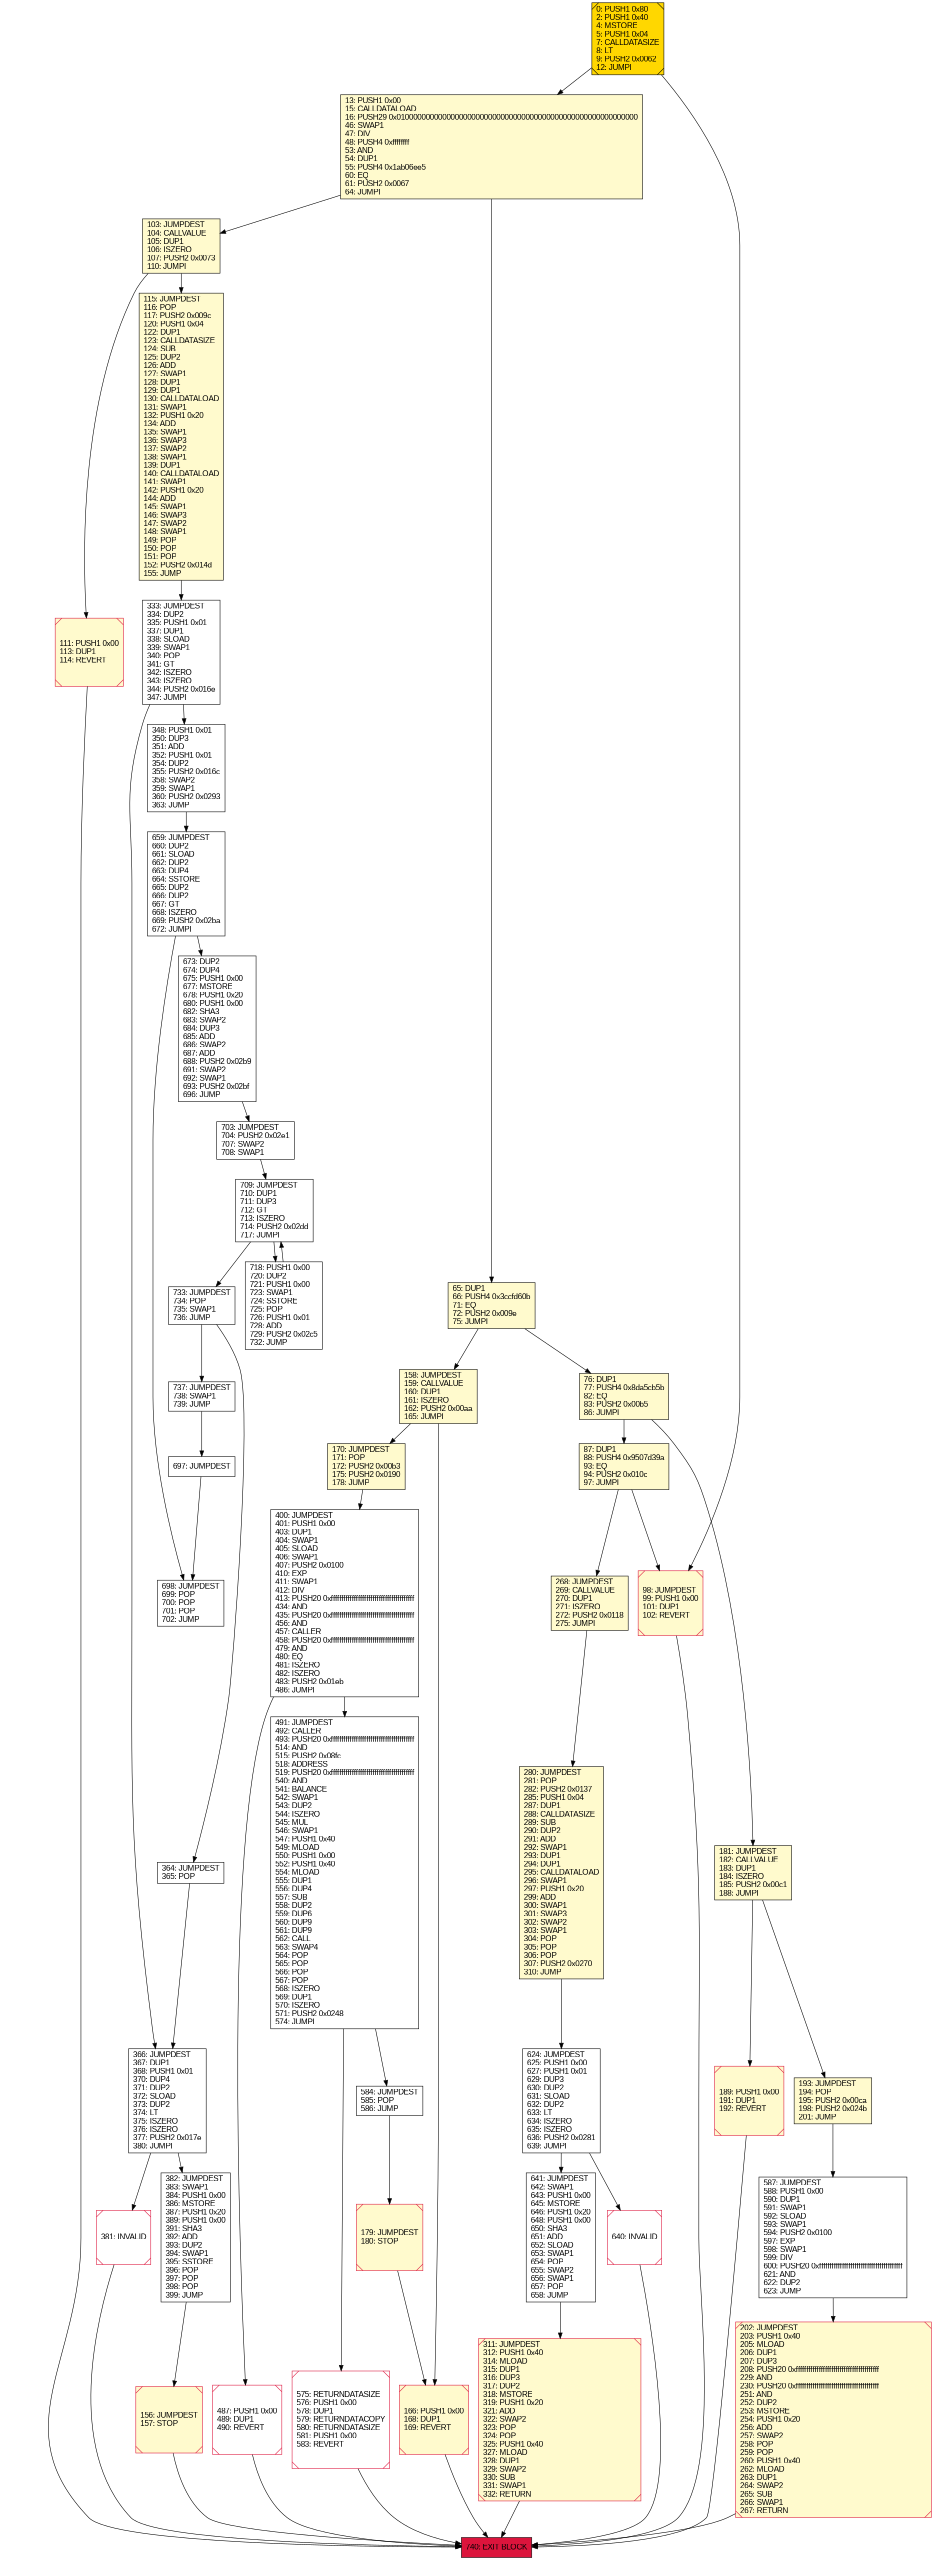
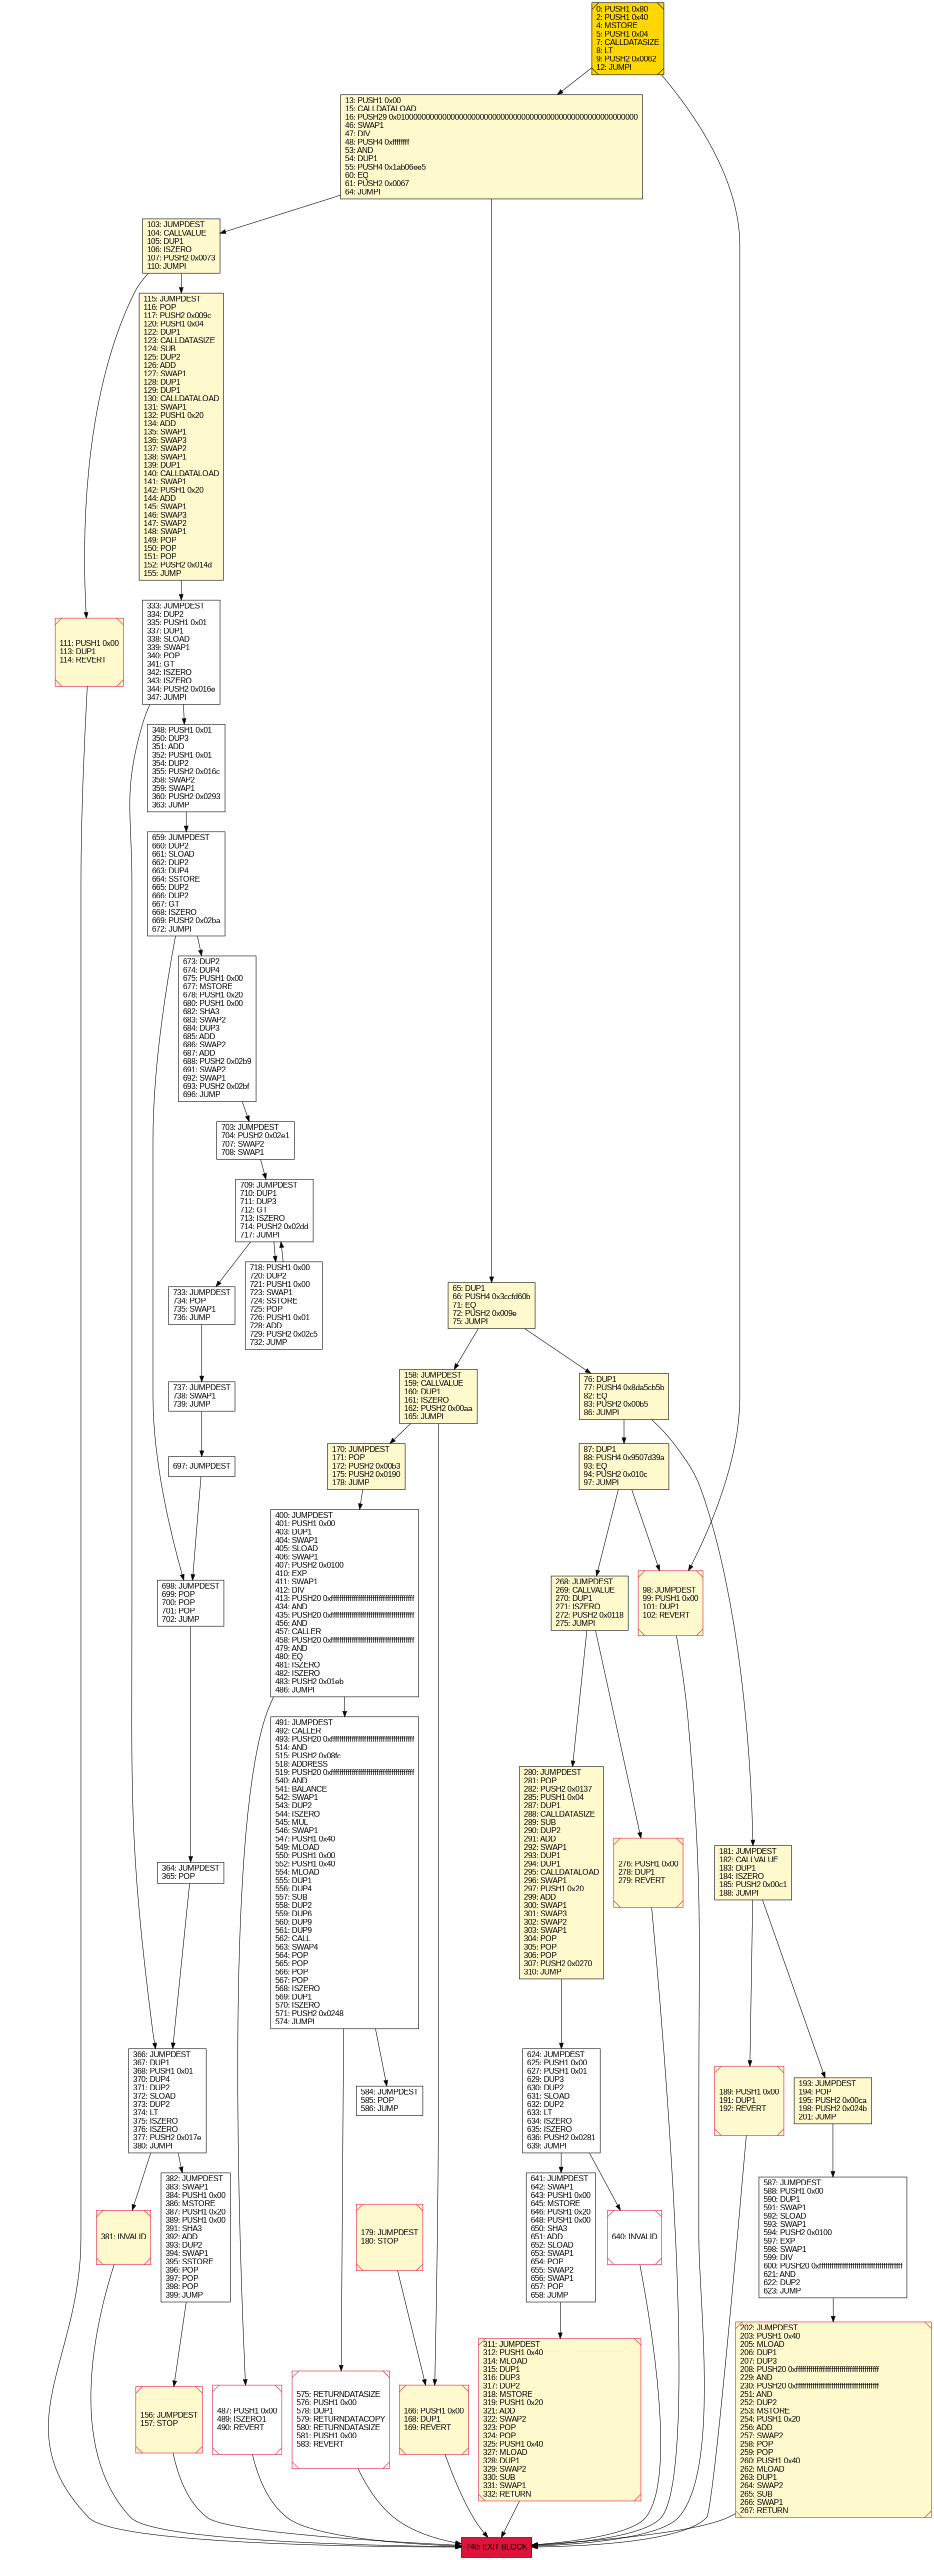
(238, 1590) -> (191, 1741)
none -> (648, 1873)
(390, 2157) -> none
(124, 2237) -> (124, 2237)
(247, 2420) -> (247, 2420)
